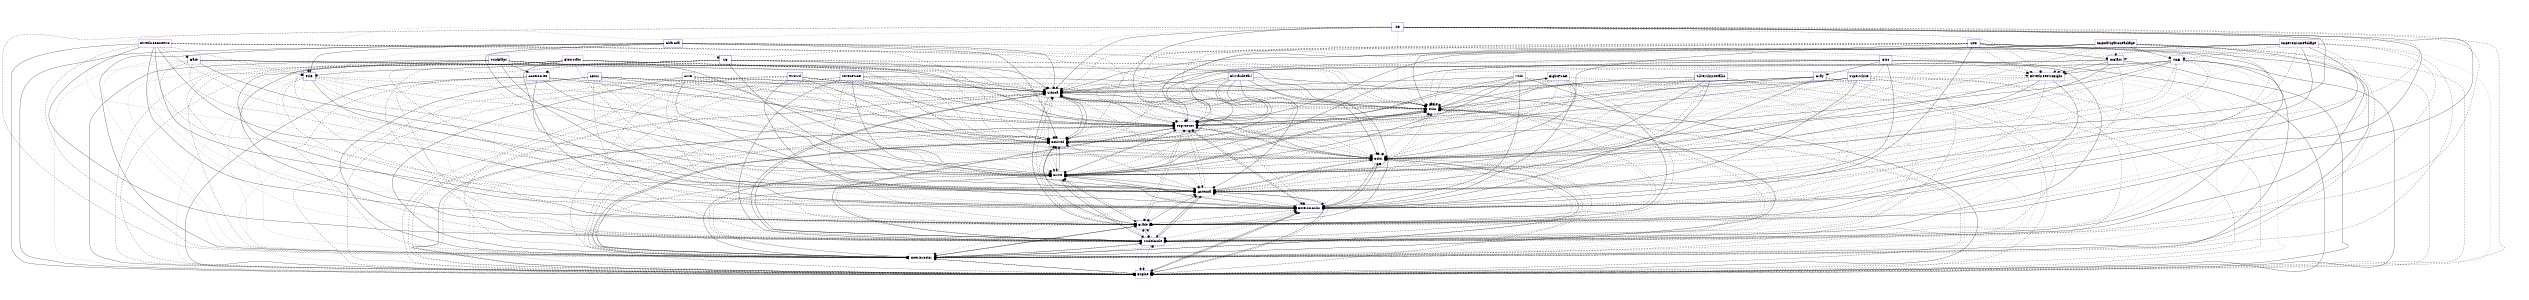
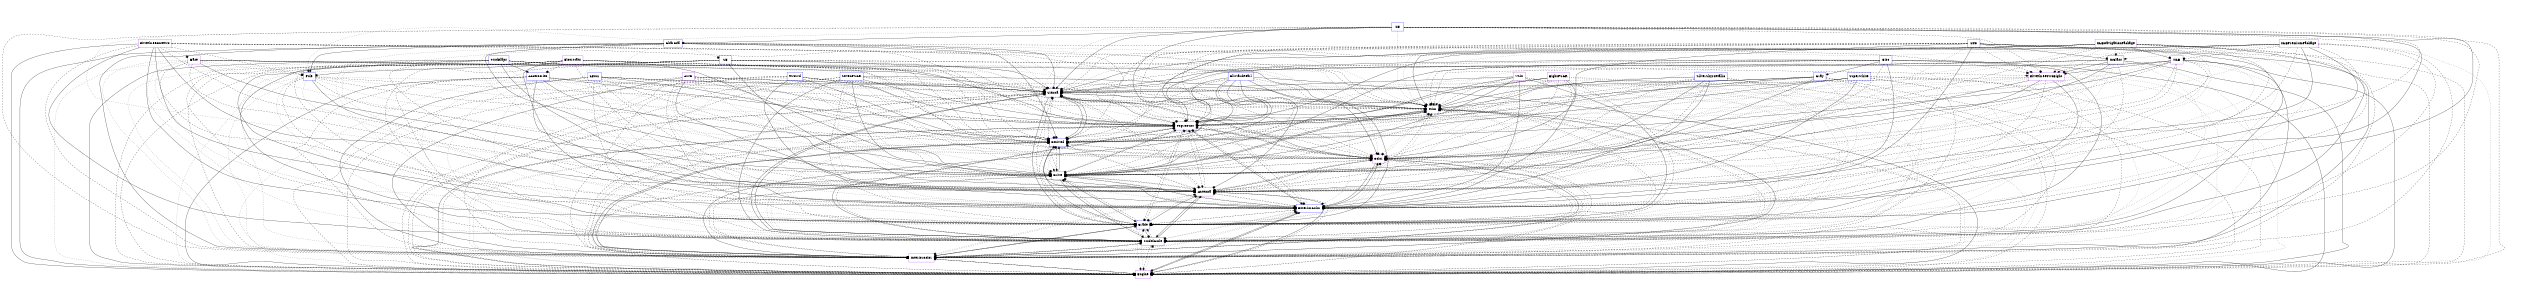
(2325, 73) -> (1038, 35)
(1485, 90) -> (1480, 90)
